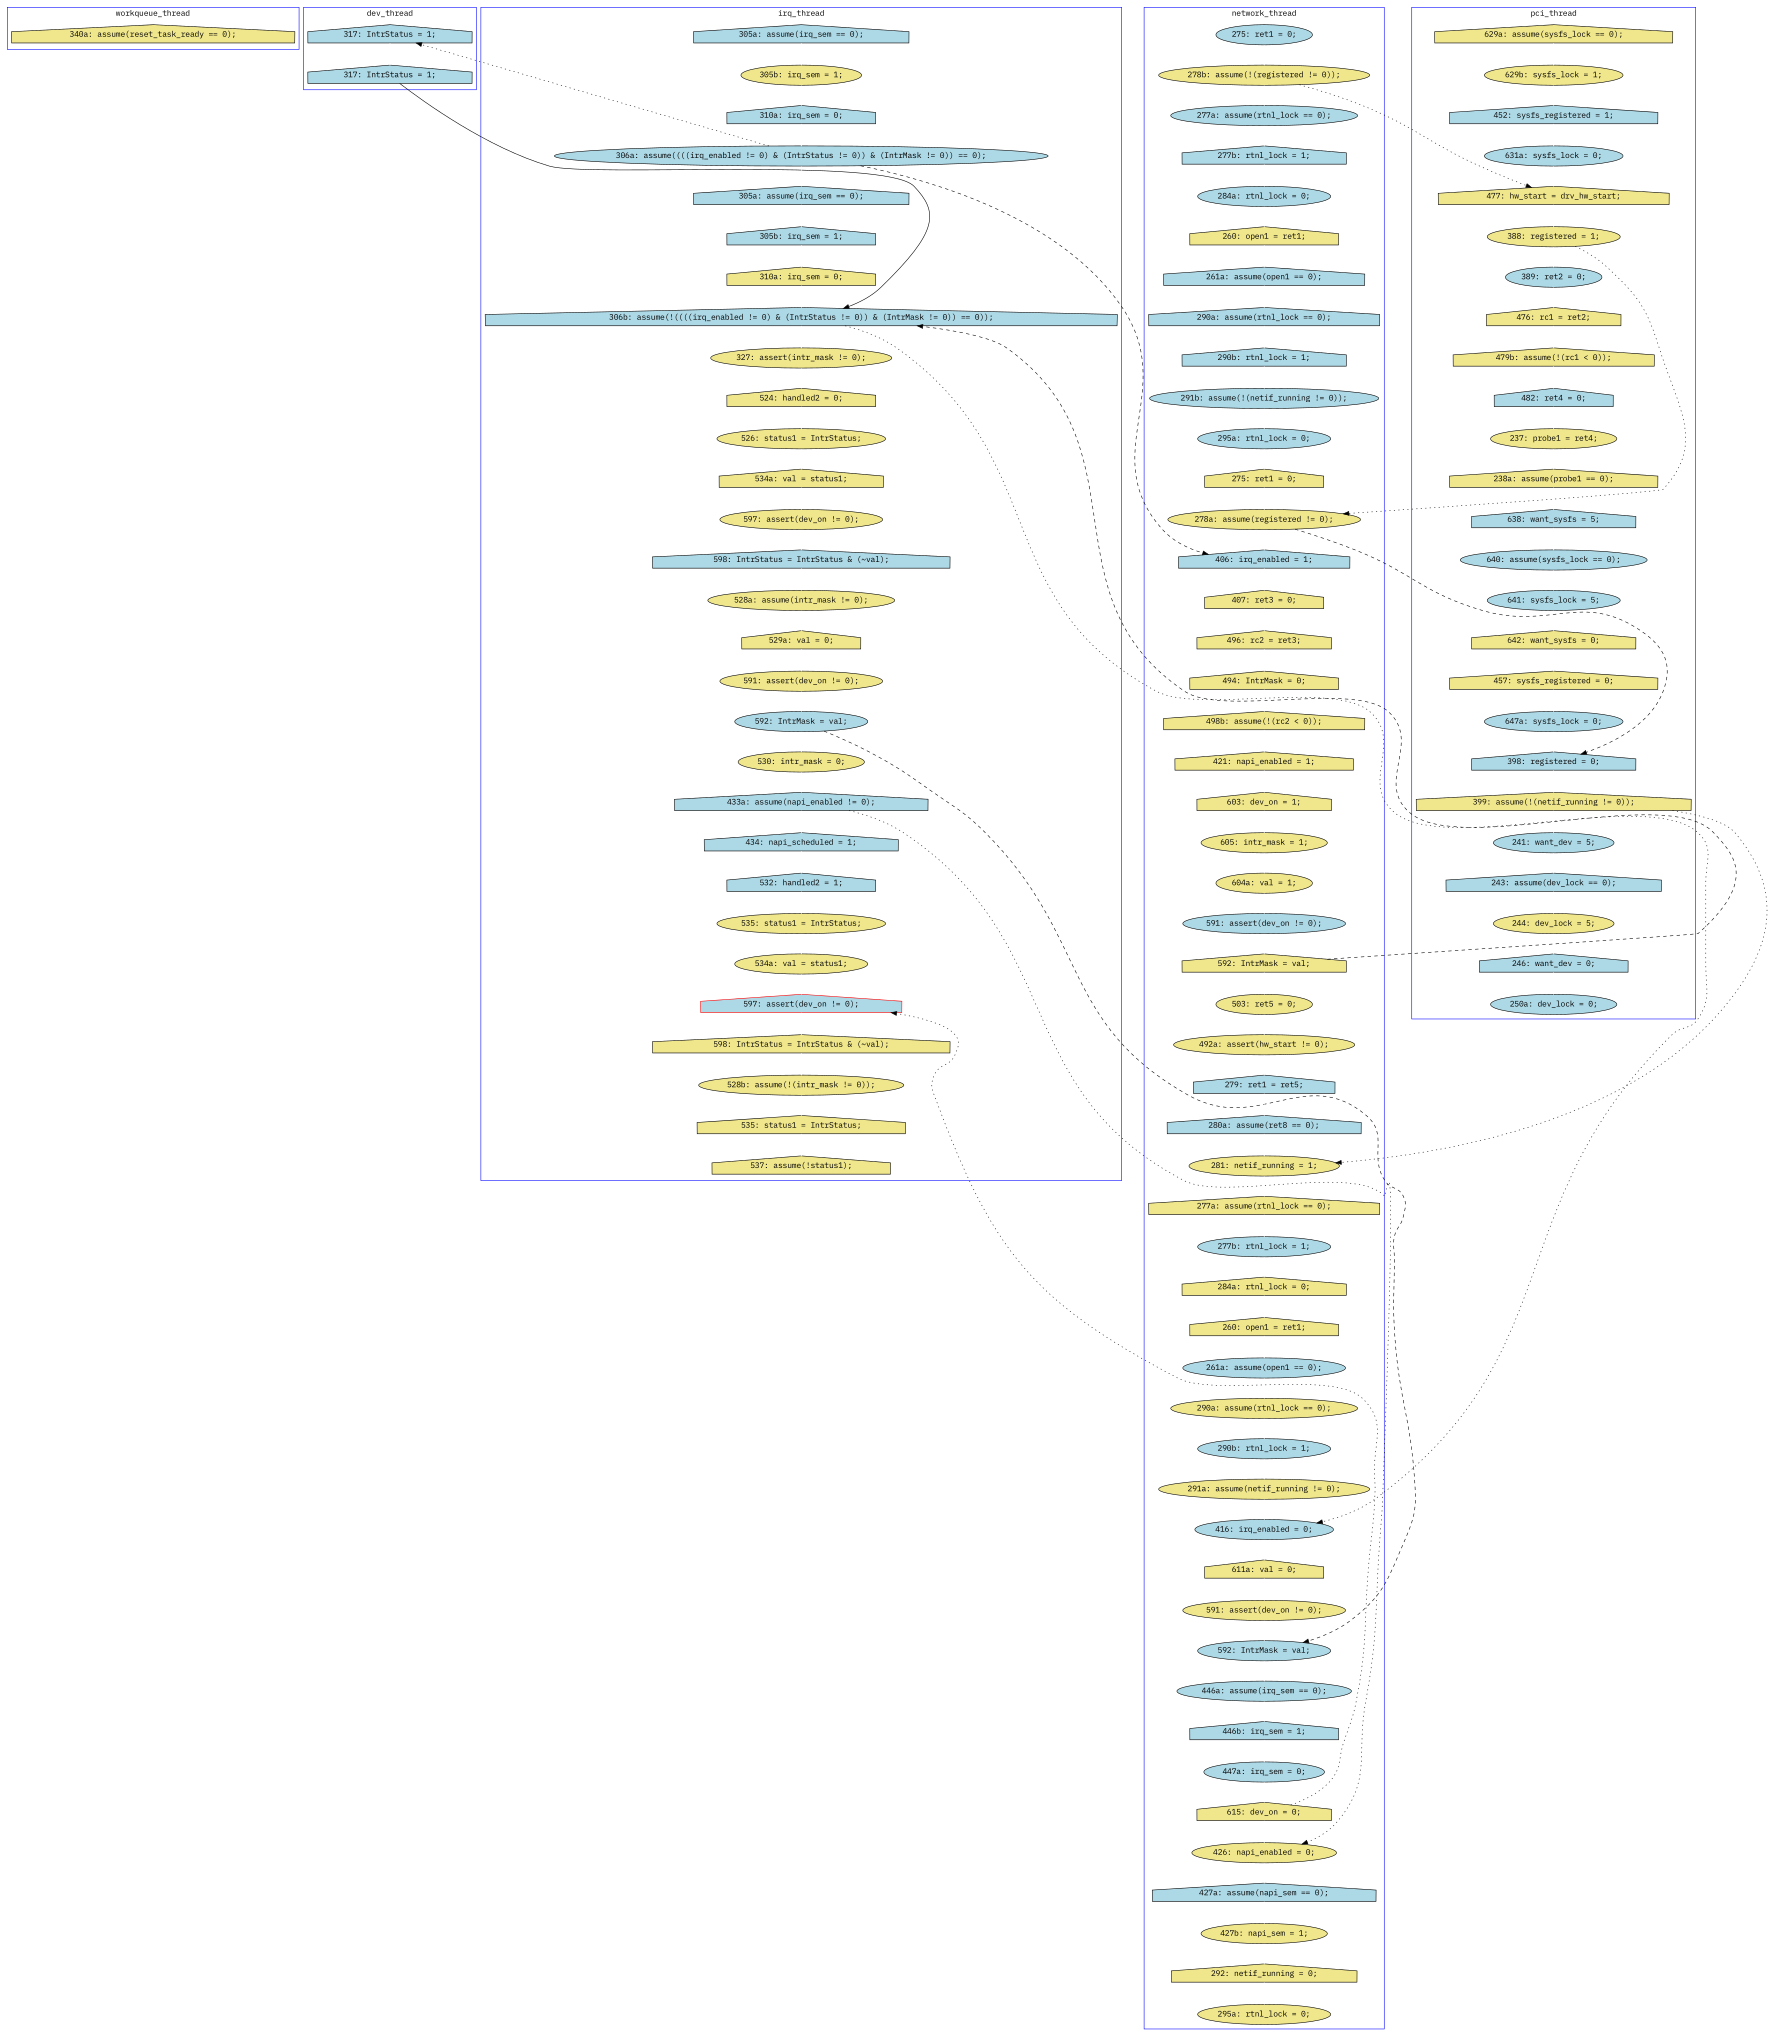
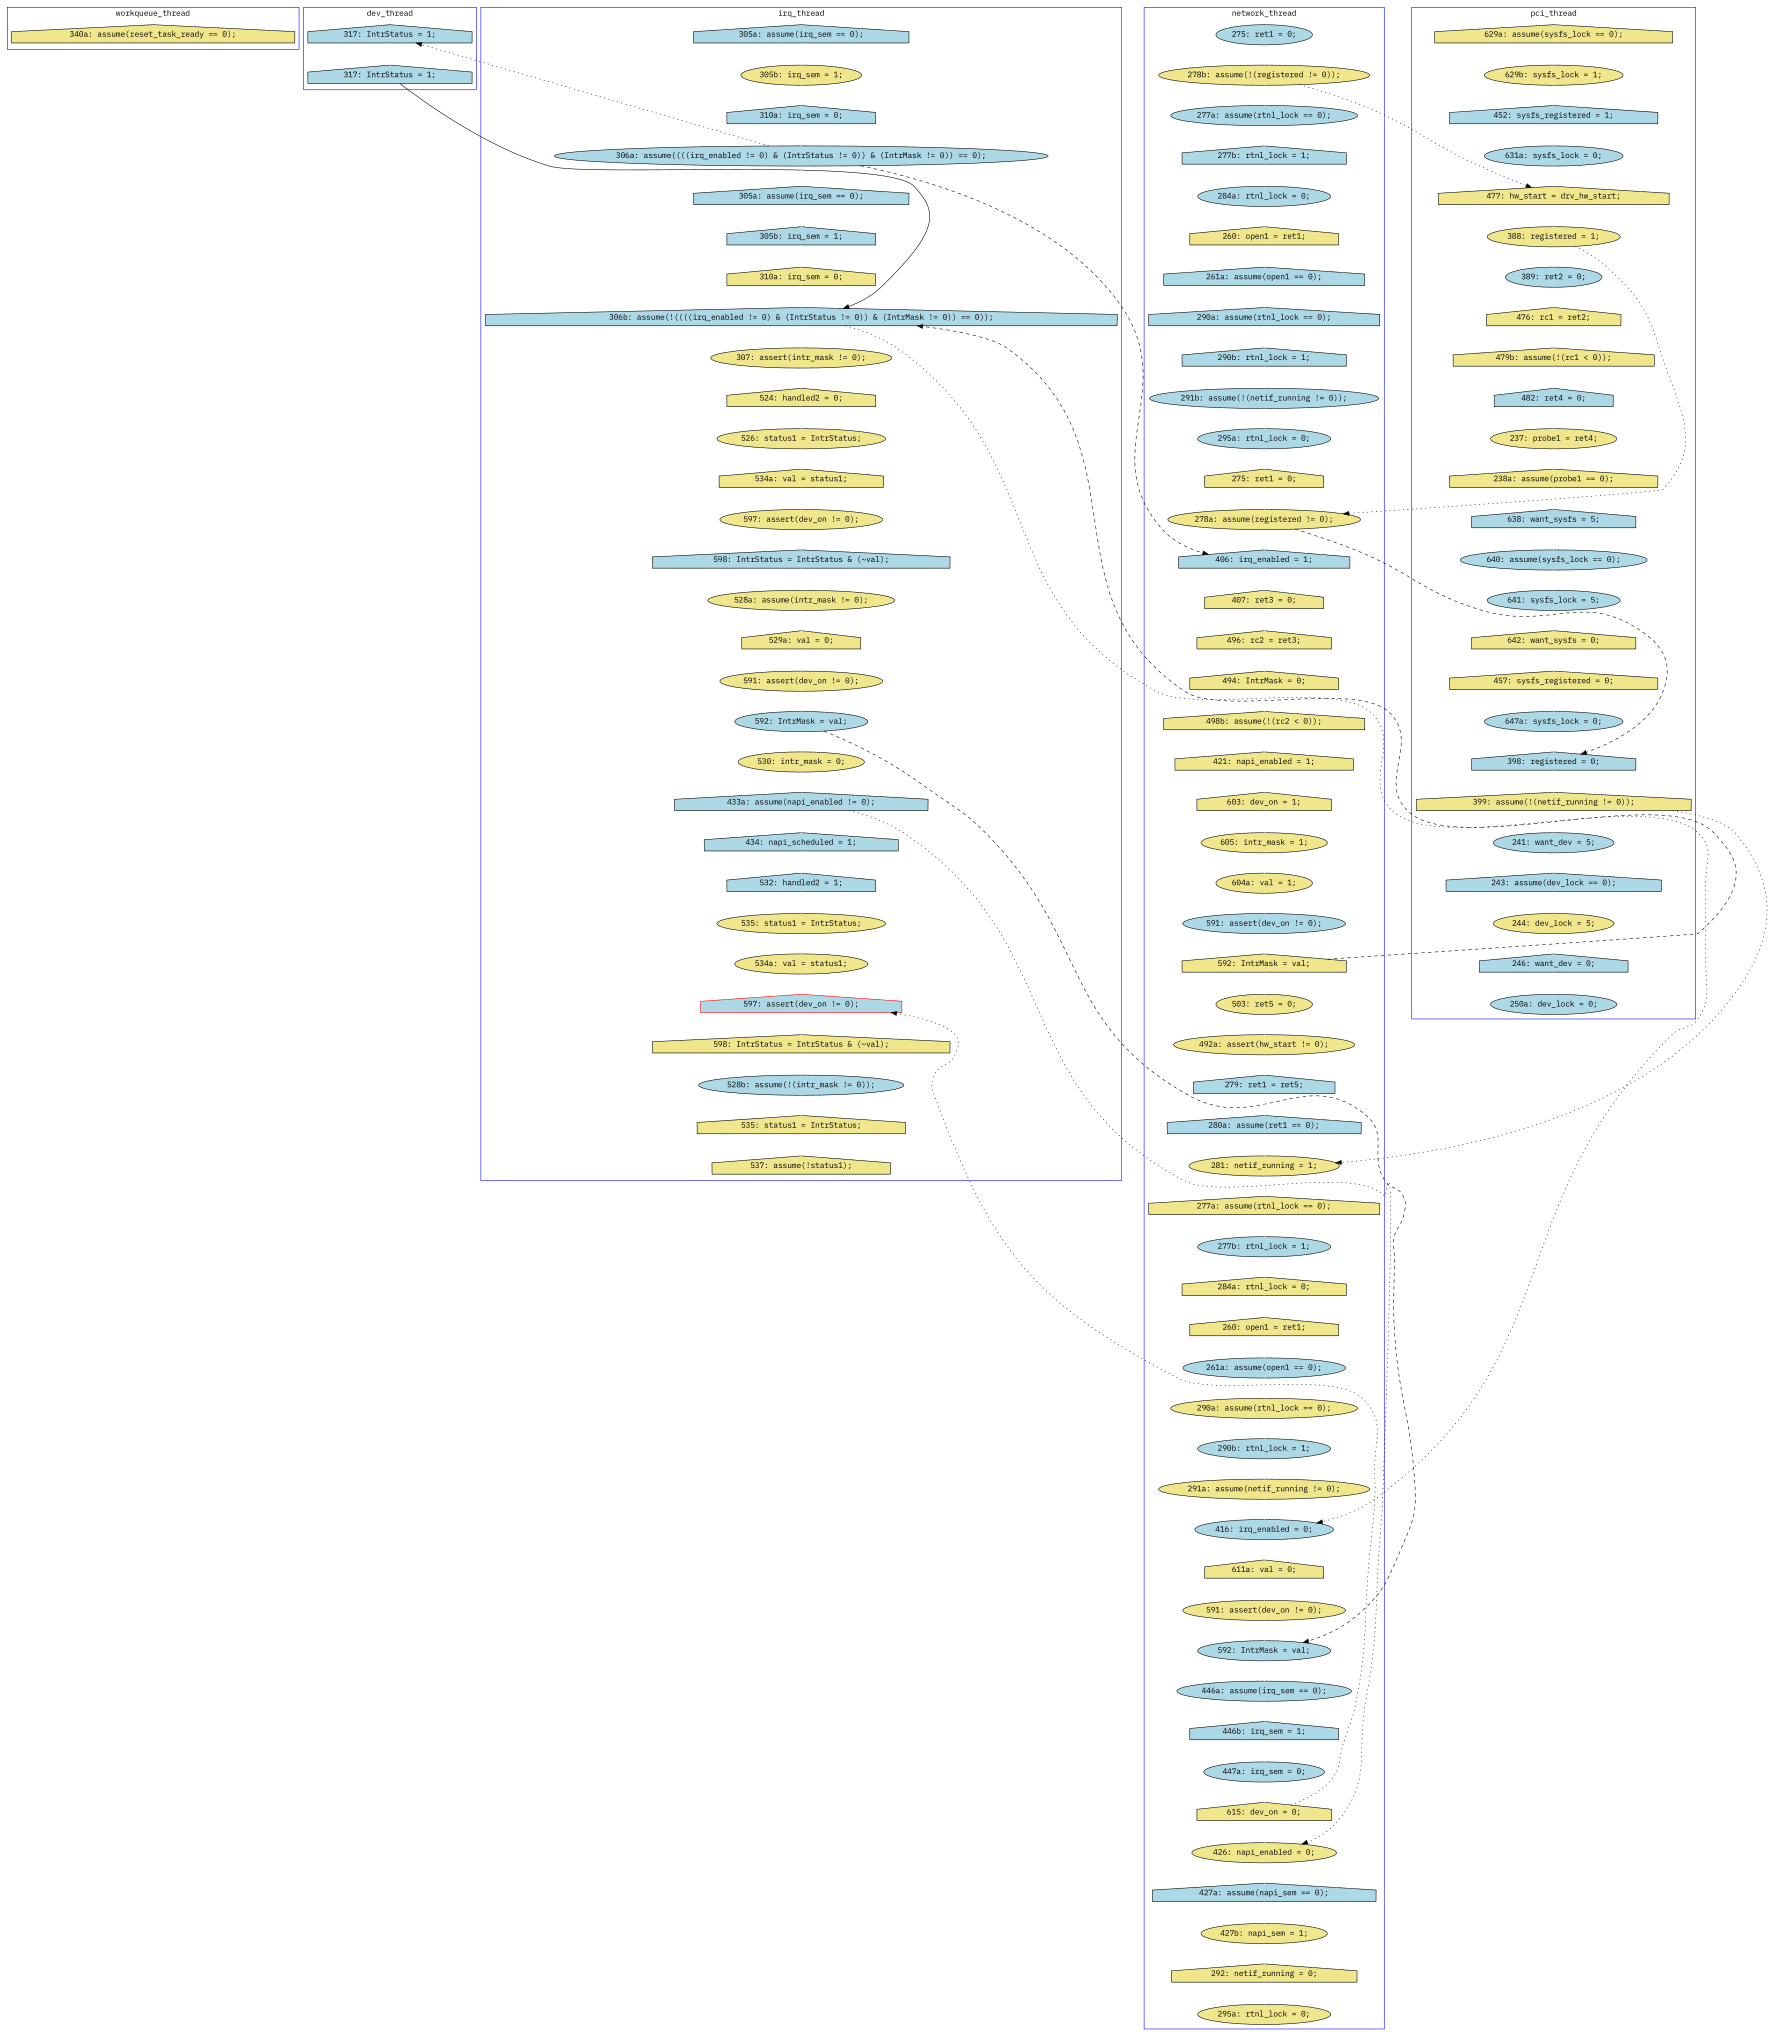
(801, 358) -> (801, 358)
(801, 1085) -> (801, 1085)
(1264, 1126) -> (1264, 1126)
